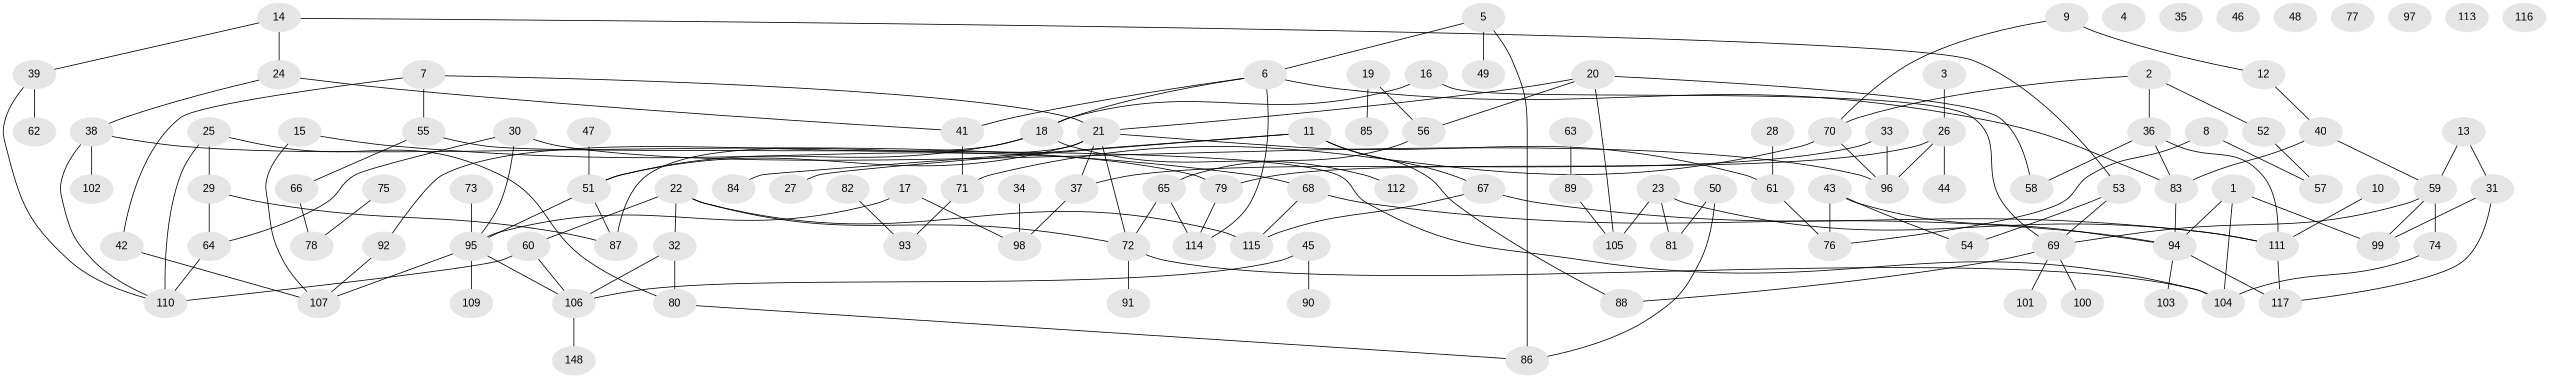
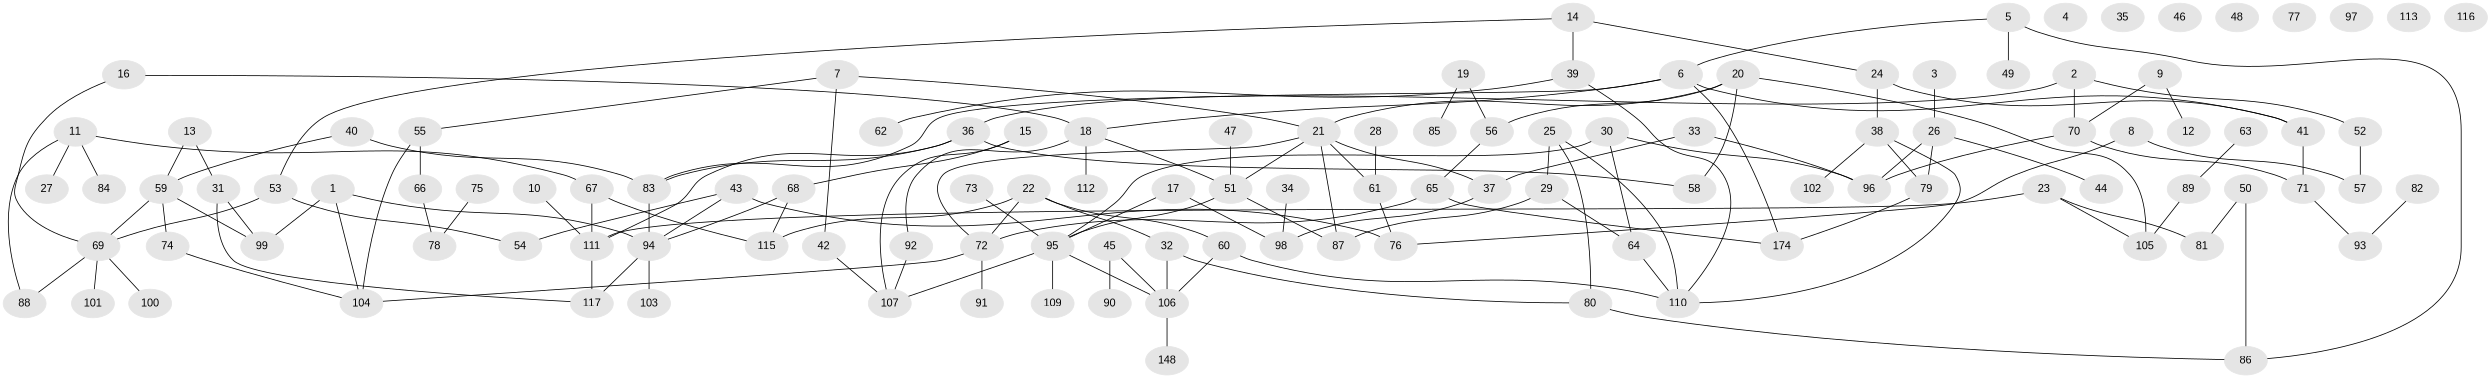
(2292, 103) -> none
(1194, 246) -> (1782, 246)
